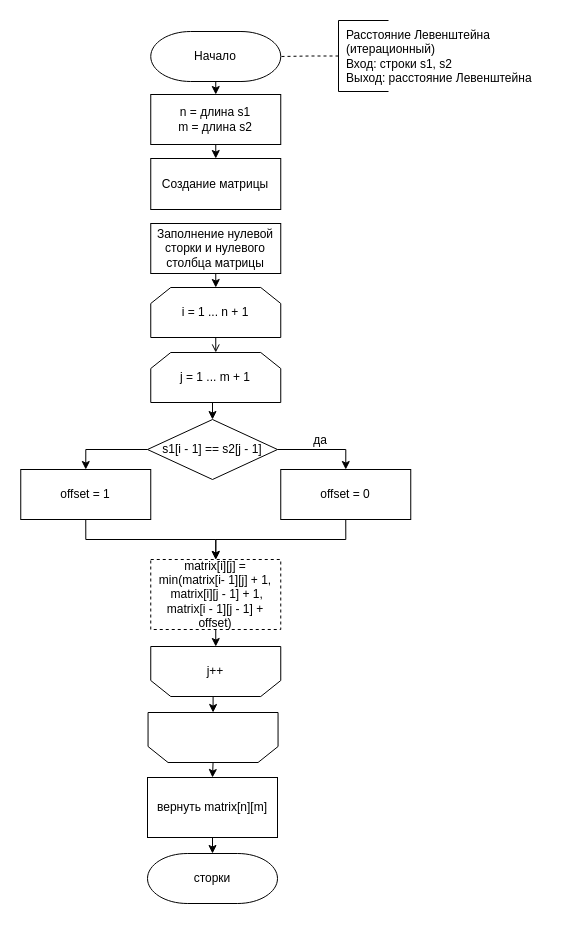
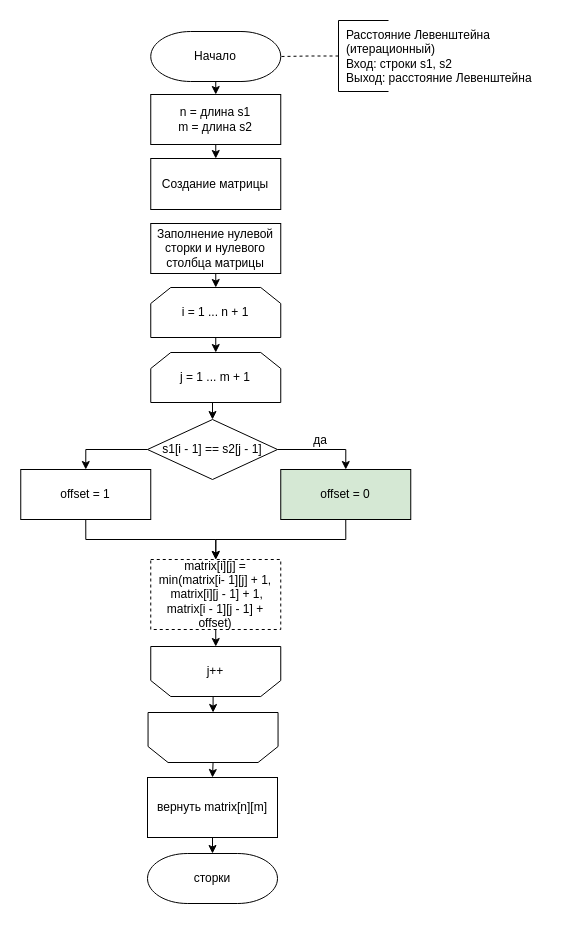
(216, 346) -> (216, 344)
(346, 495) -> (346, 495)
